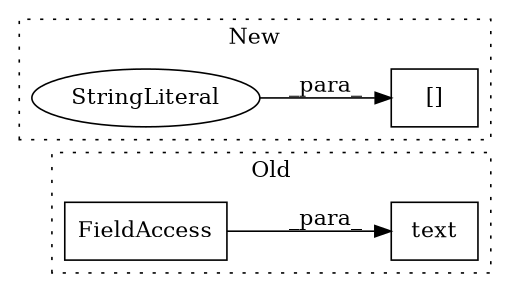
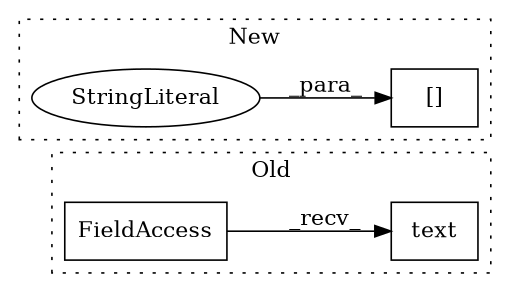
(325, 219) -> (325, 219)
